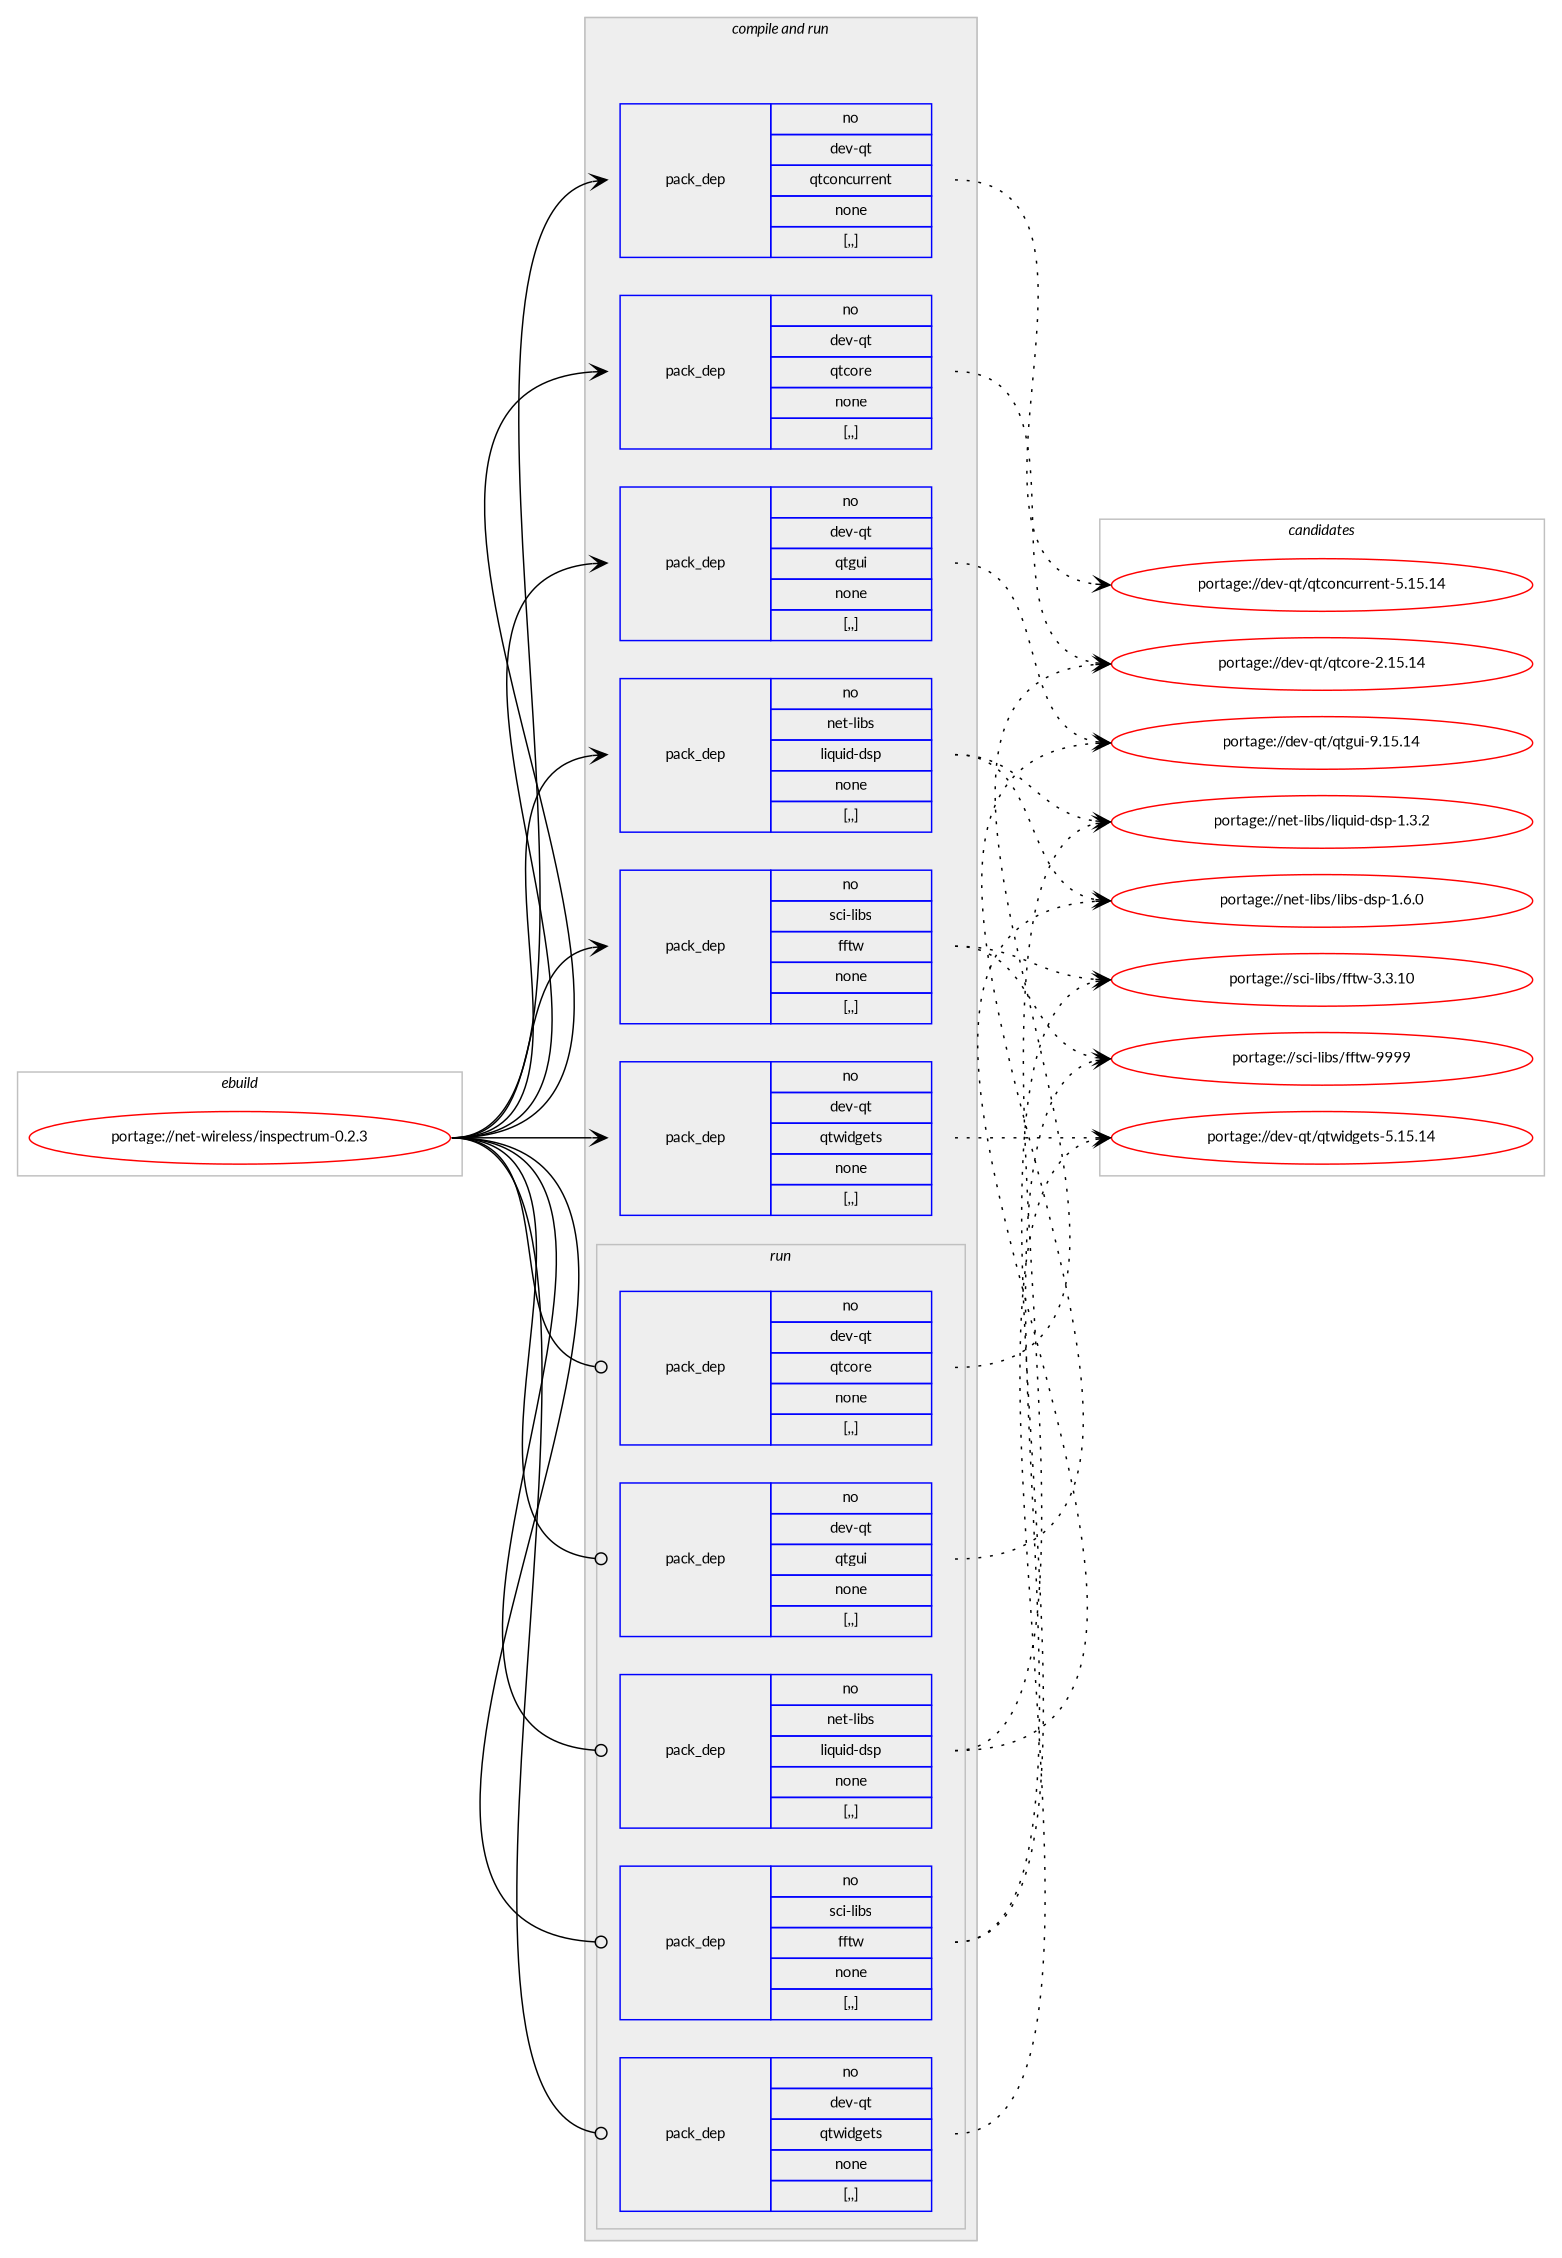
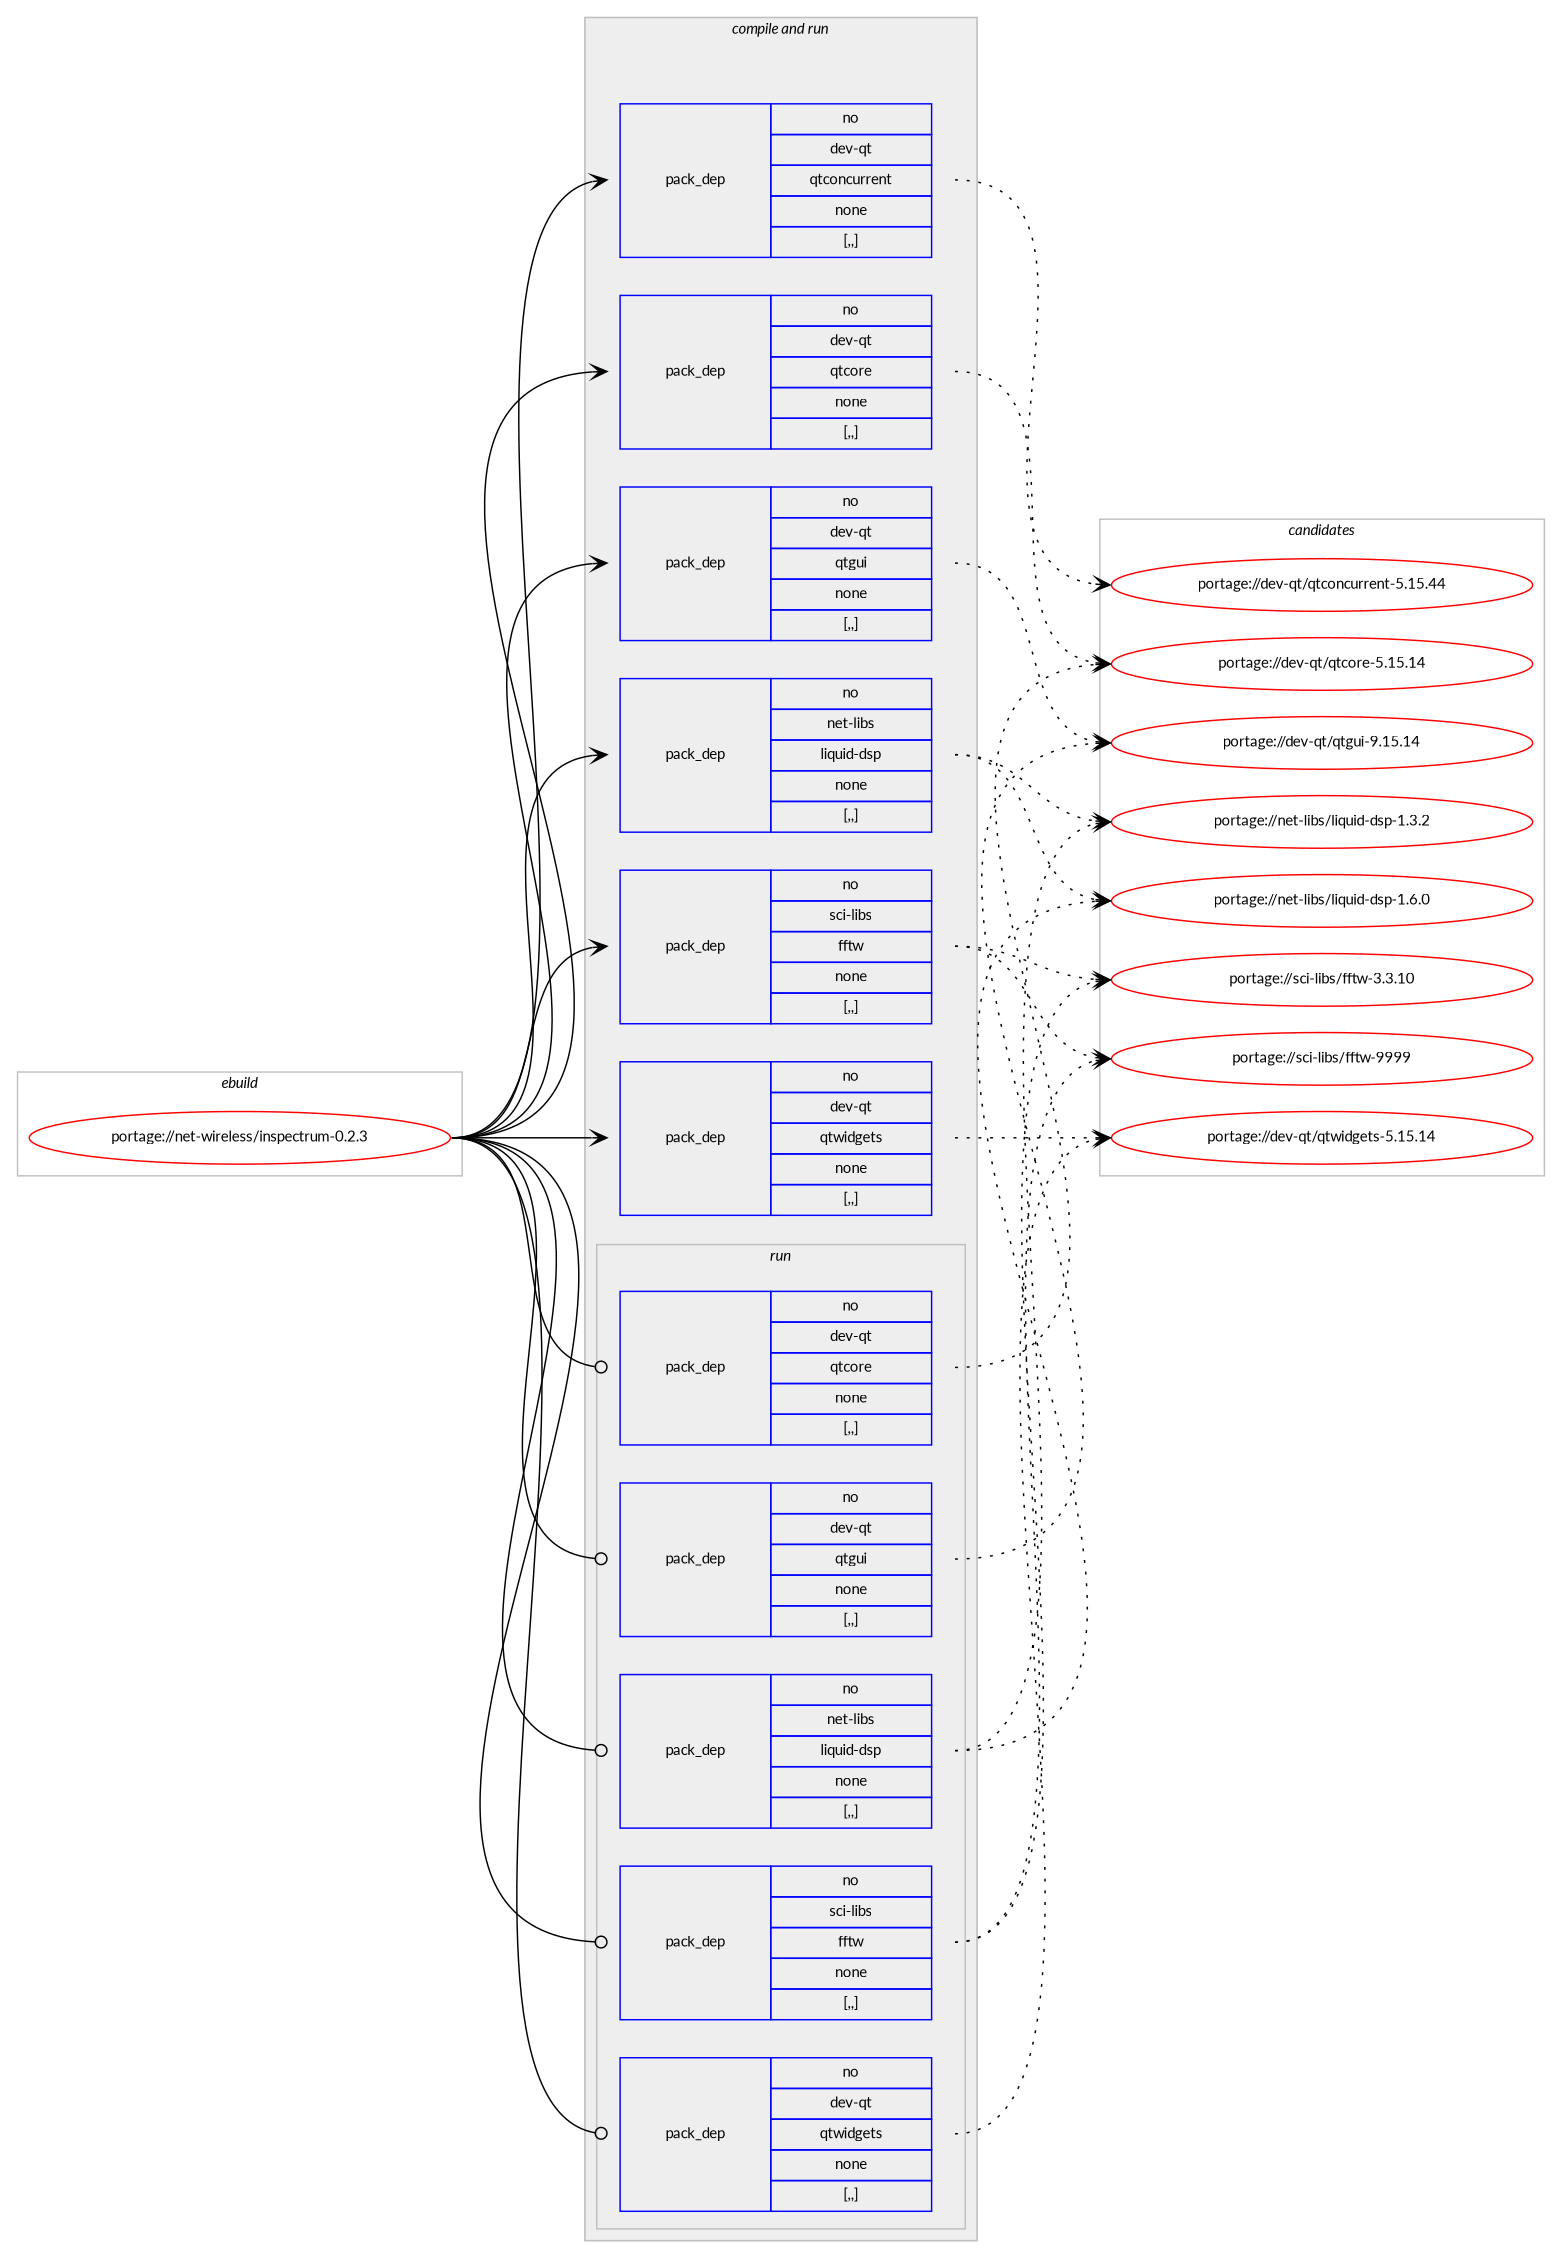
(1322, 585) -> (1322, 585)
(1322, 664) -> (1322, 664)
(1322, 901) -> (1322, 901)
